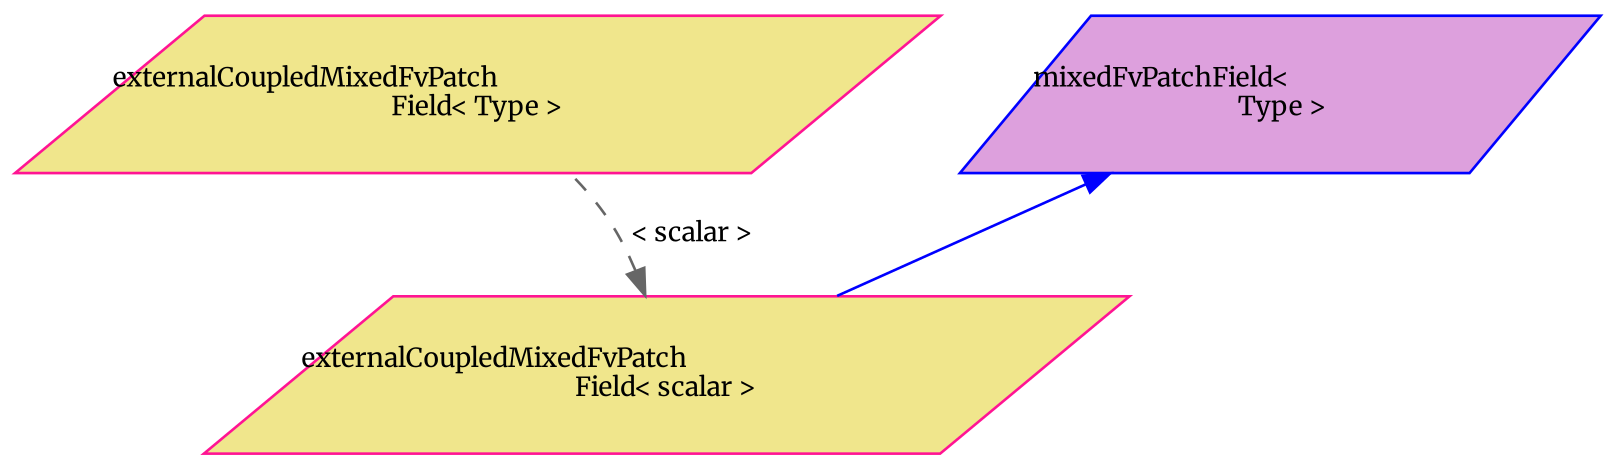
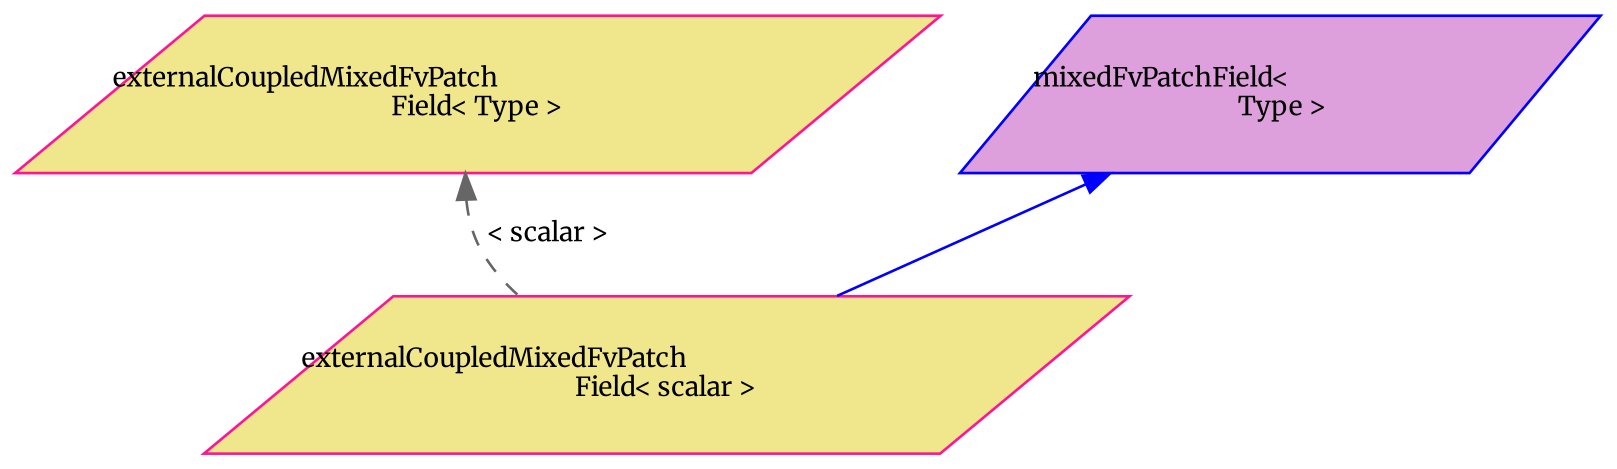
(608, 219) -> (483, 253)
